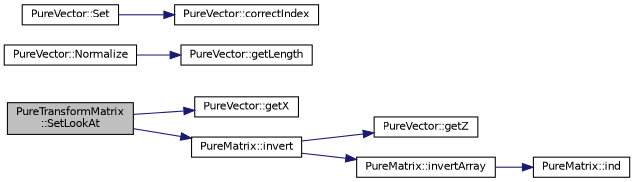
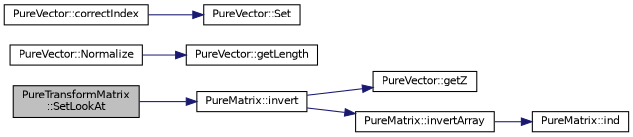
(141, 15) -> (171, 15)
(247, 107) -> none
